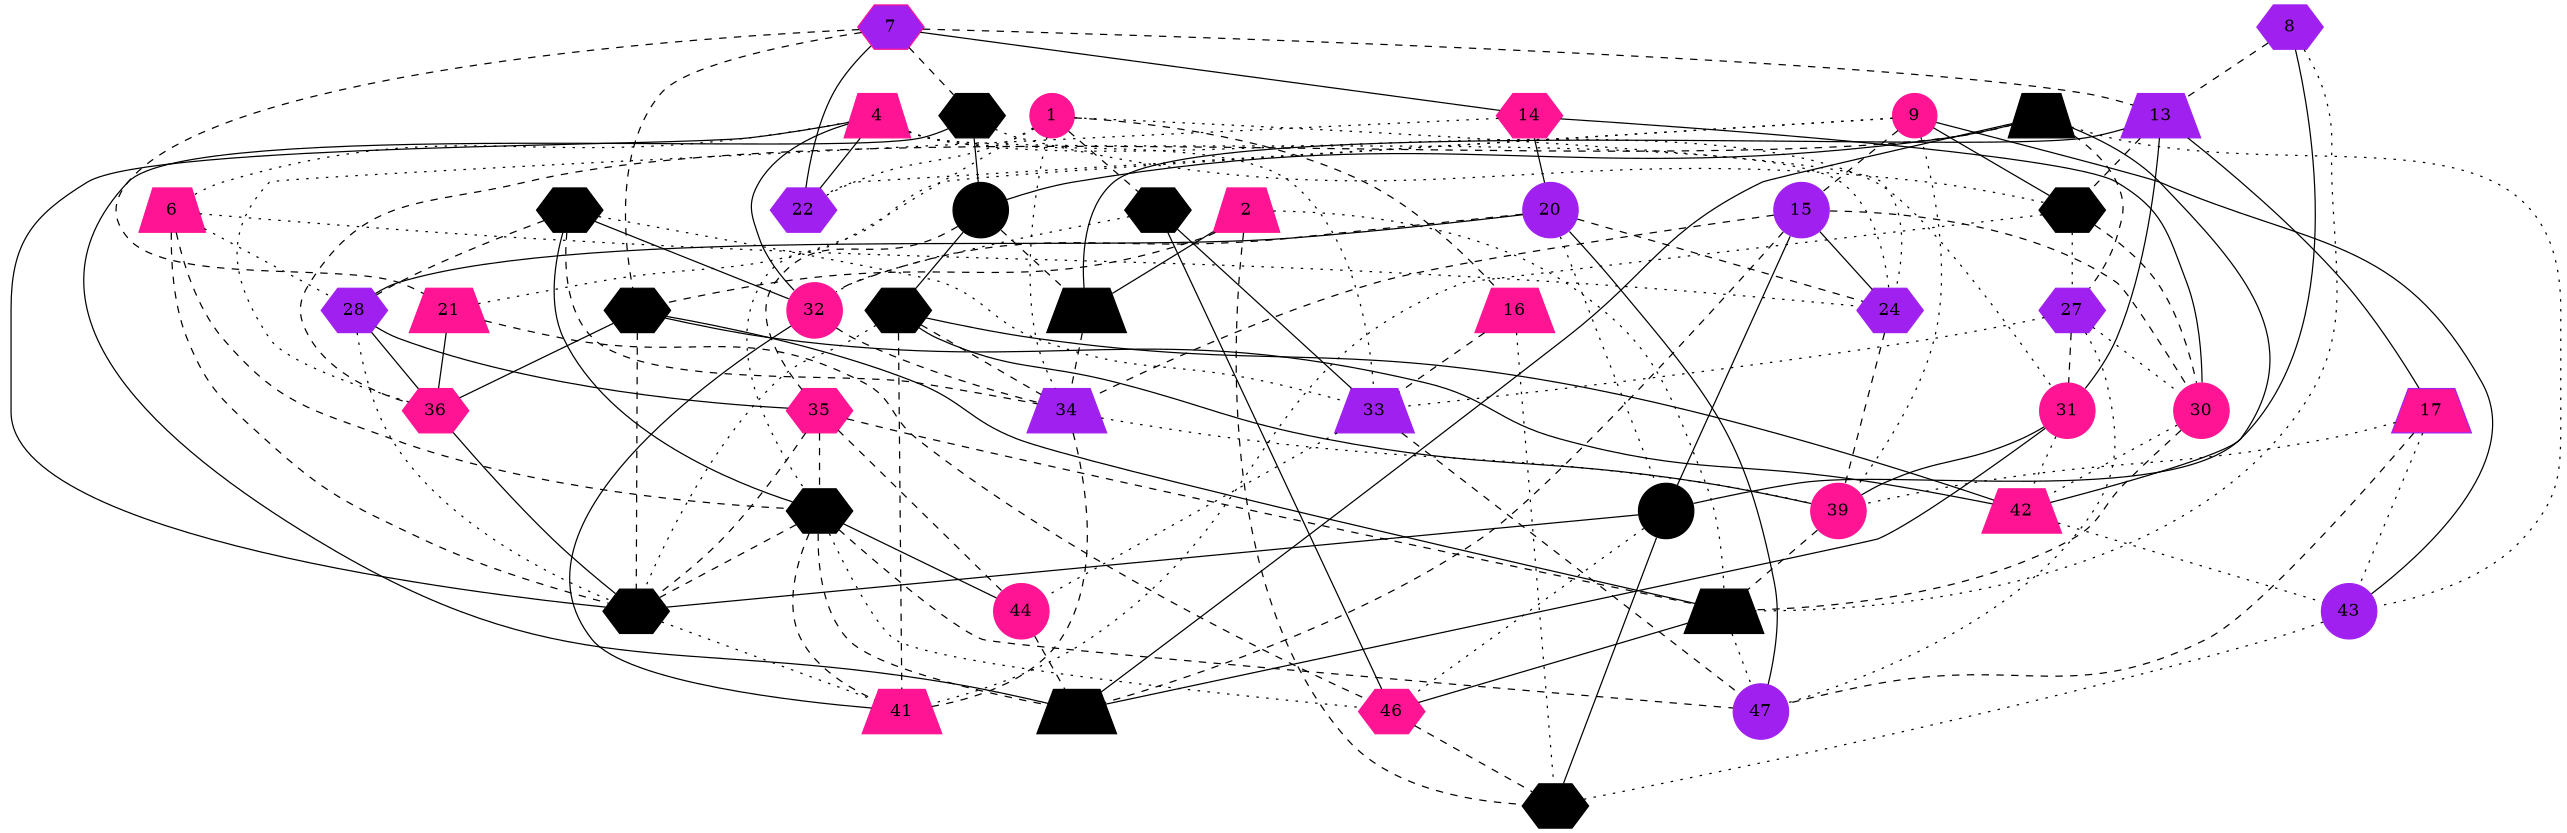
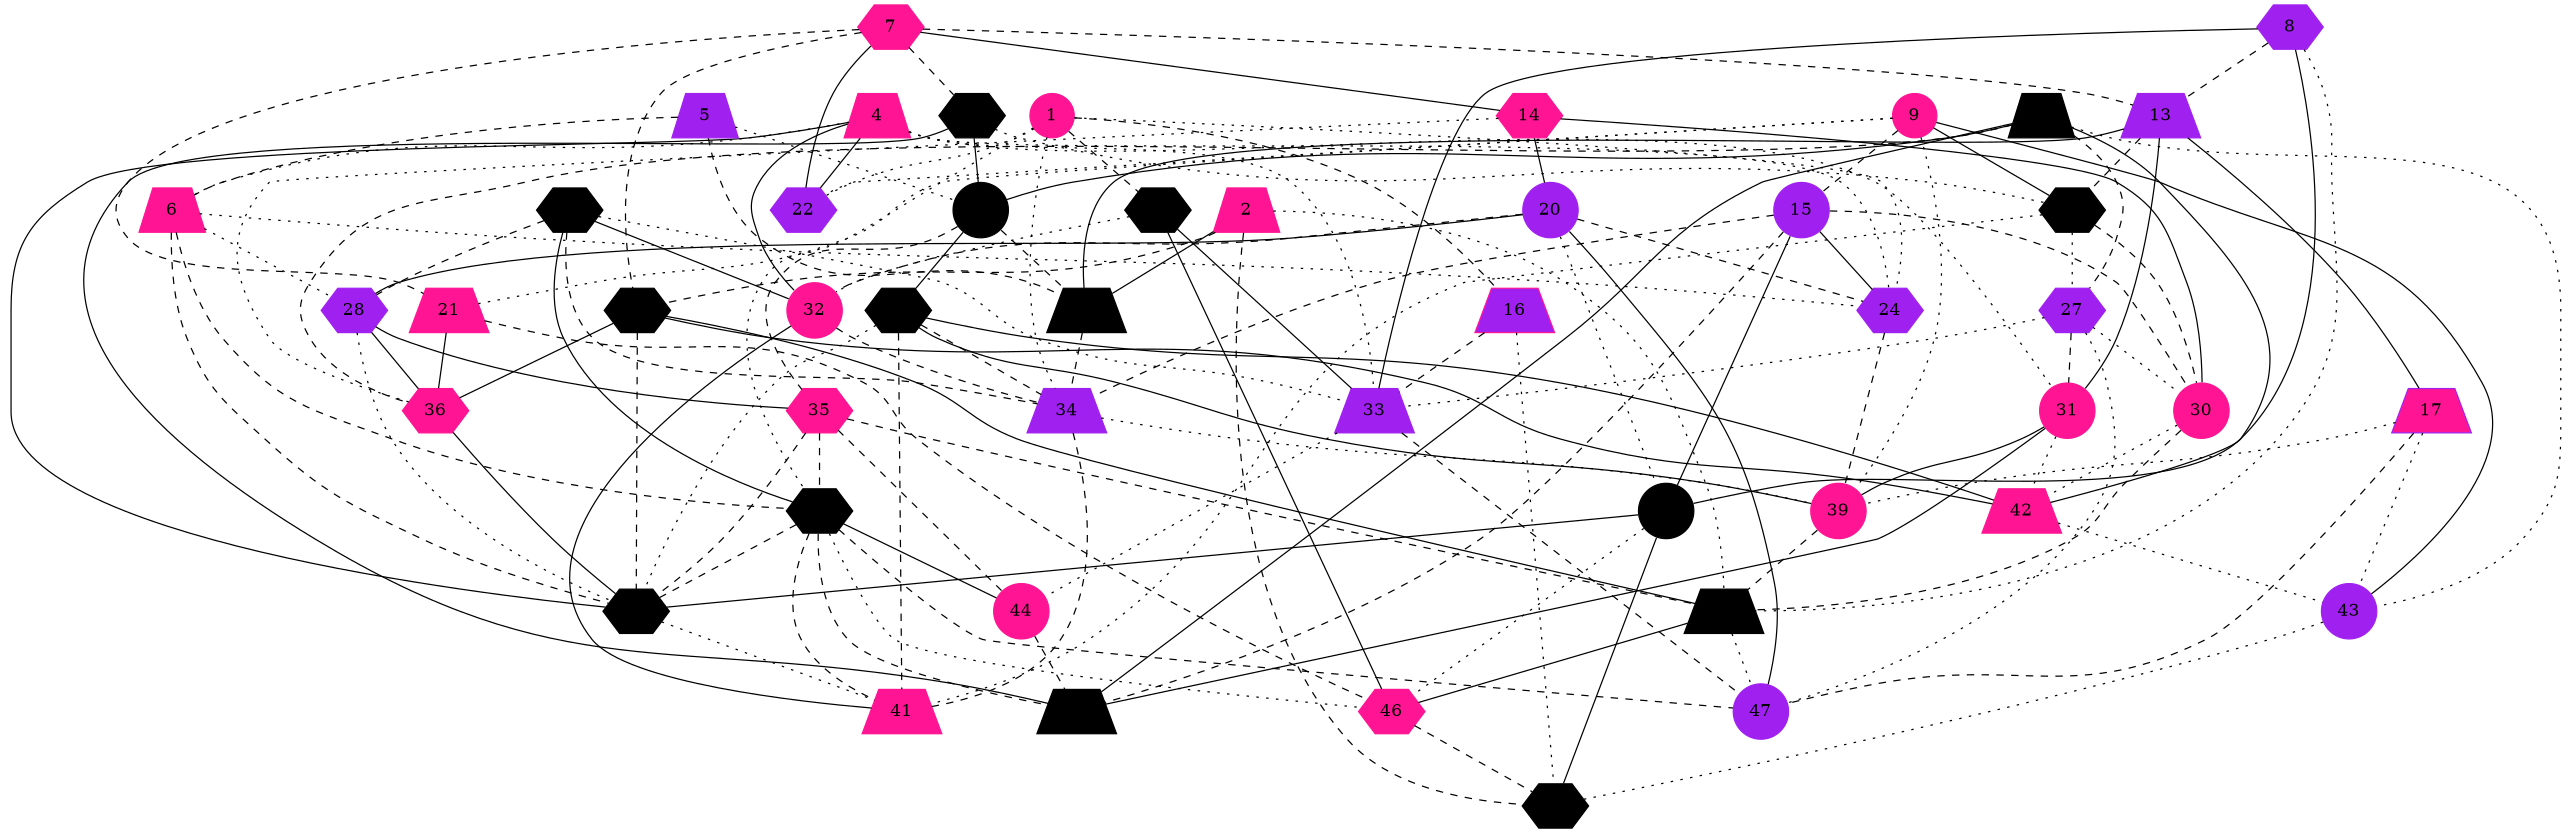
(891, 27) -> (891, 27)
none -> (1739, 51)
none -> (705, 116)
(1515, 310) -> (1515, 310)
